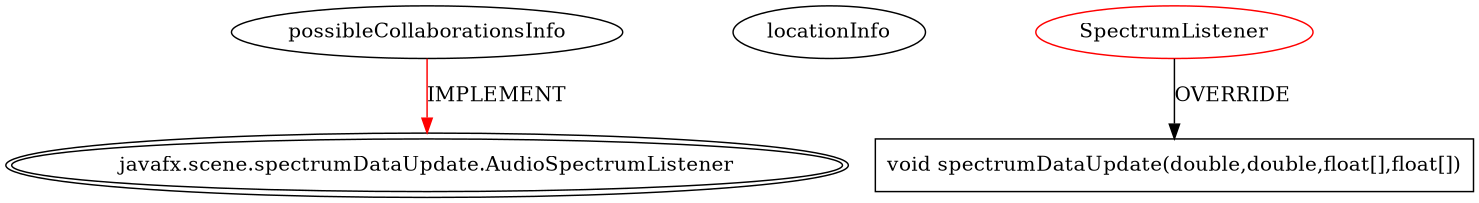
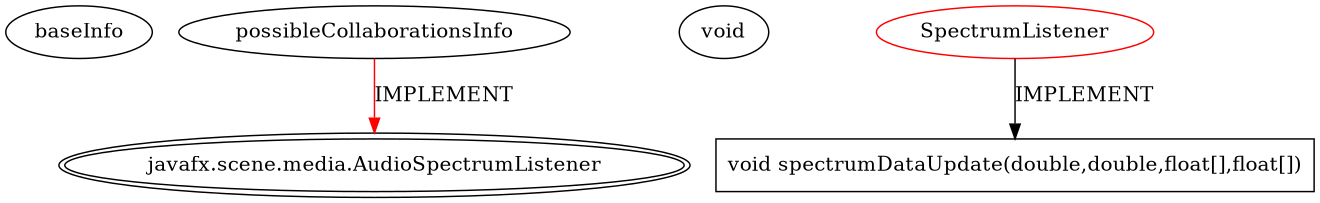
none -> (79, 32)
(829, 32) -> (724, 32)
(1233, 96) -> (1085, 96)
(427, 165) -> (374, 165)
